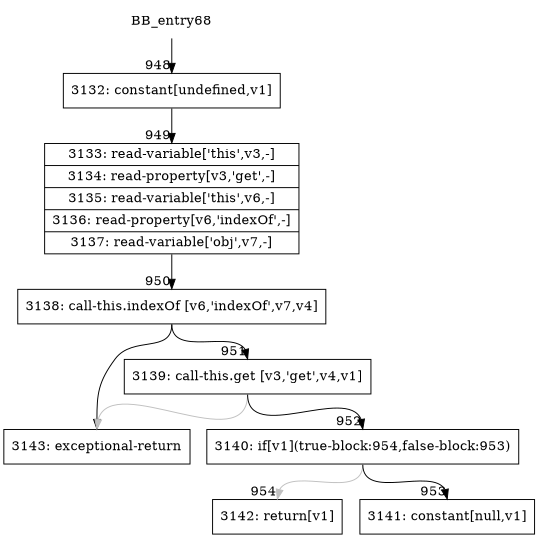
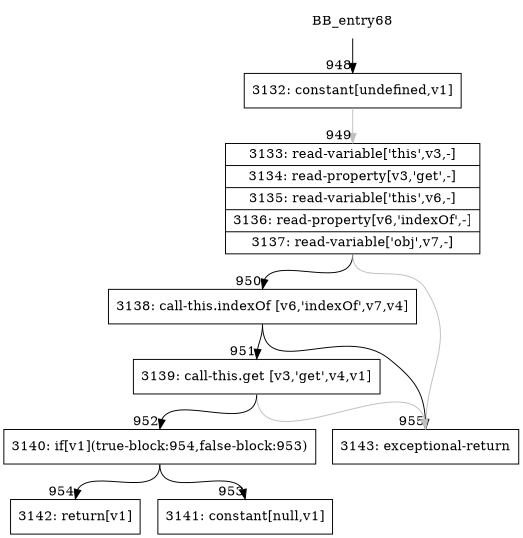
(172, 121) -> (353, 121)
none -> (436, 310)
(325, 482) -> (122, 482)
